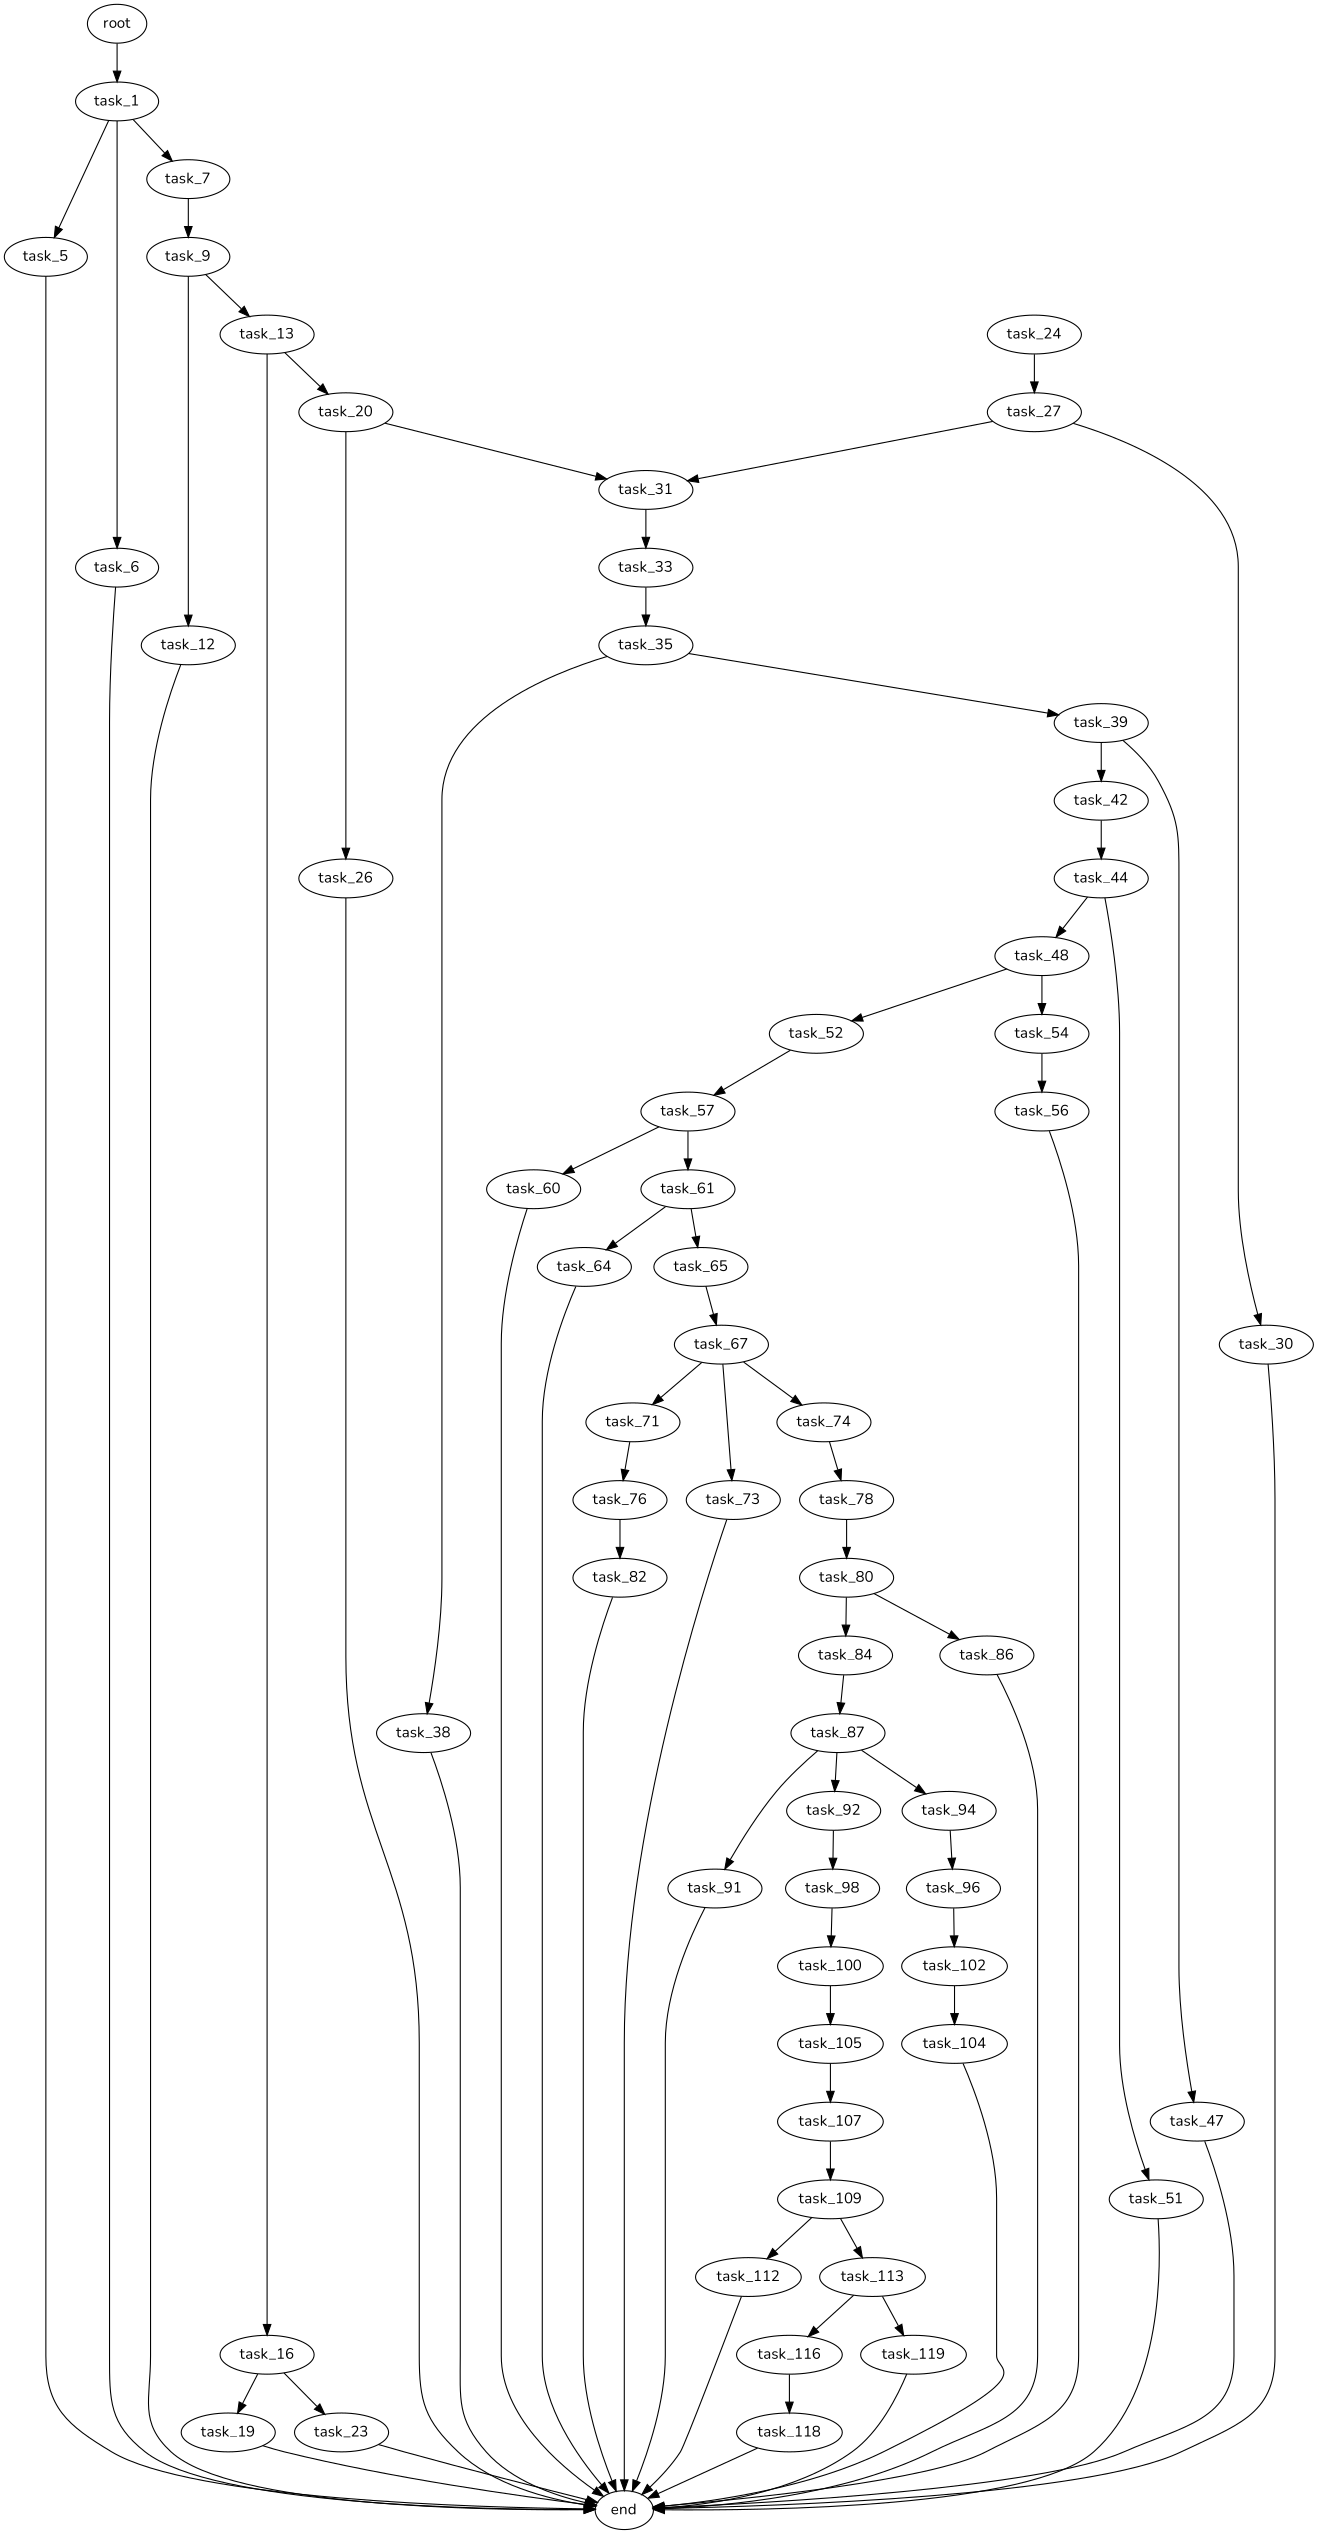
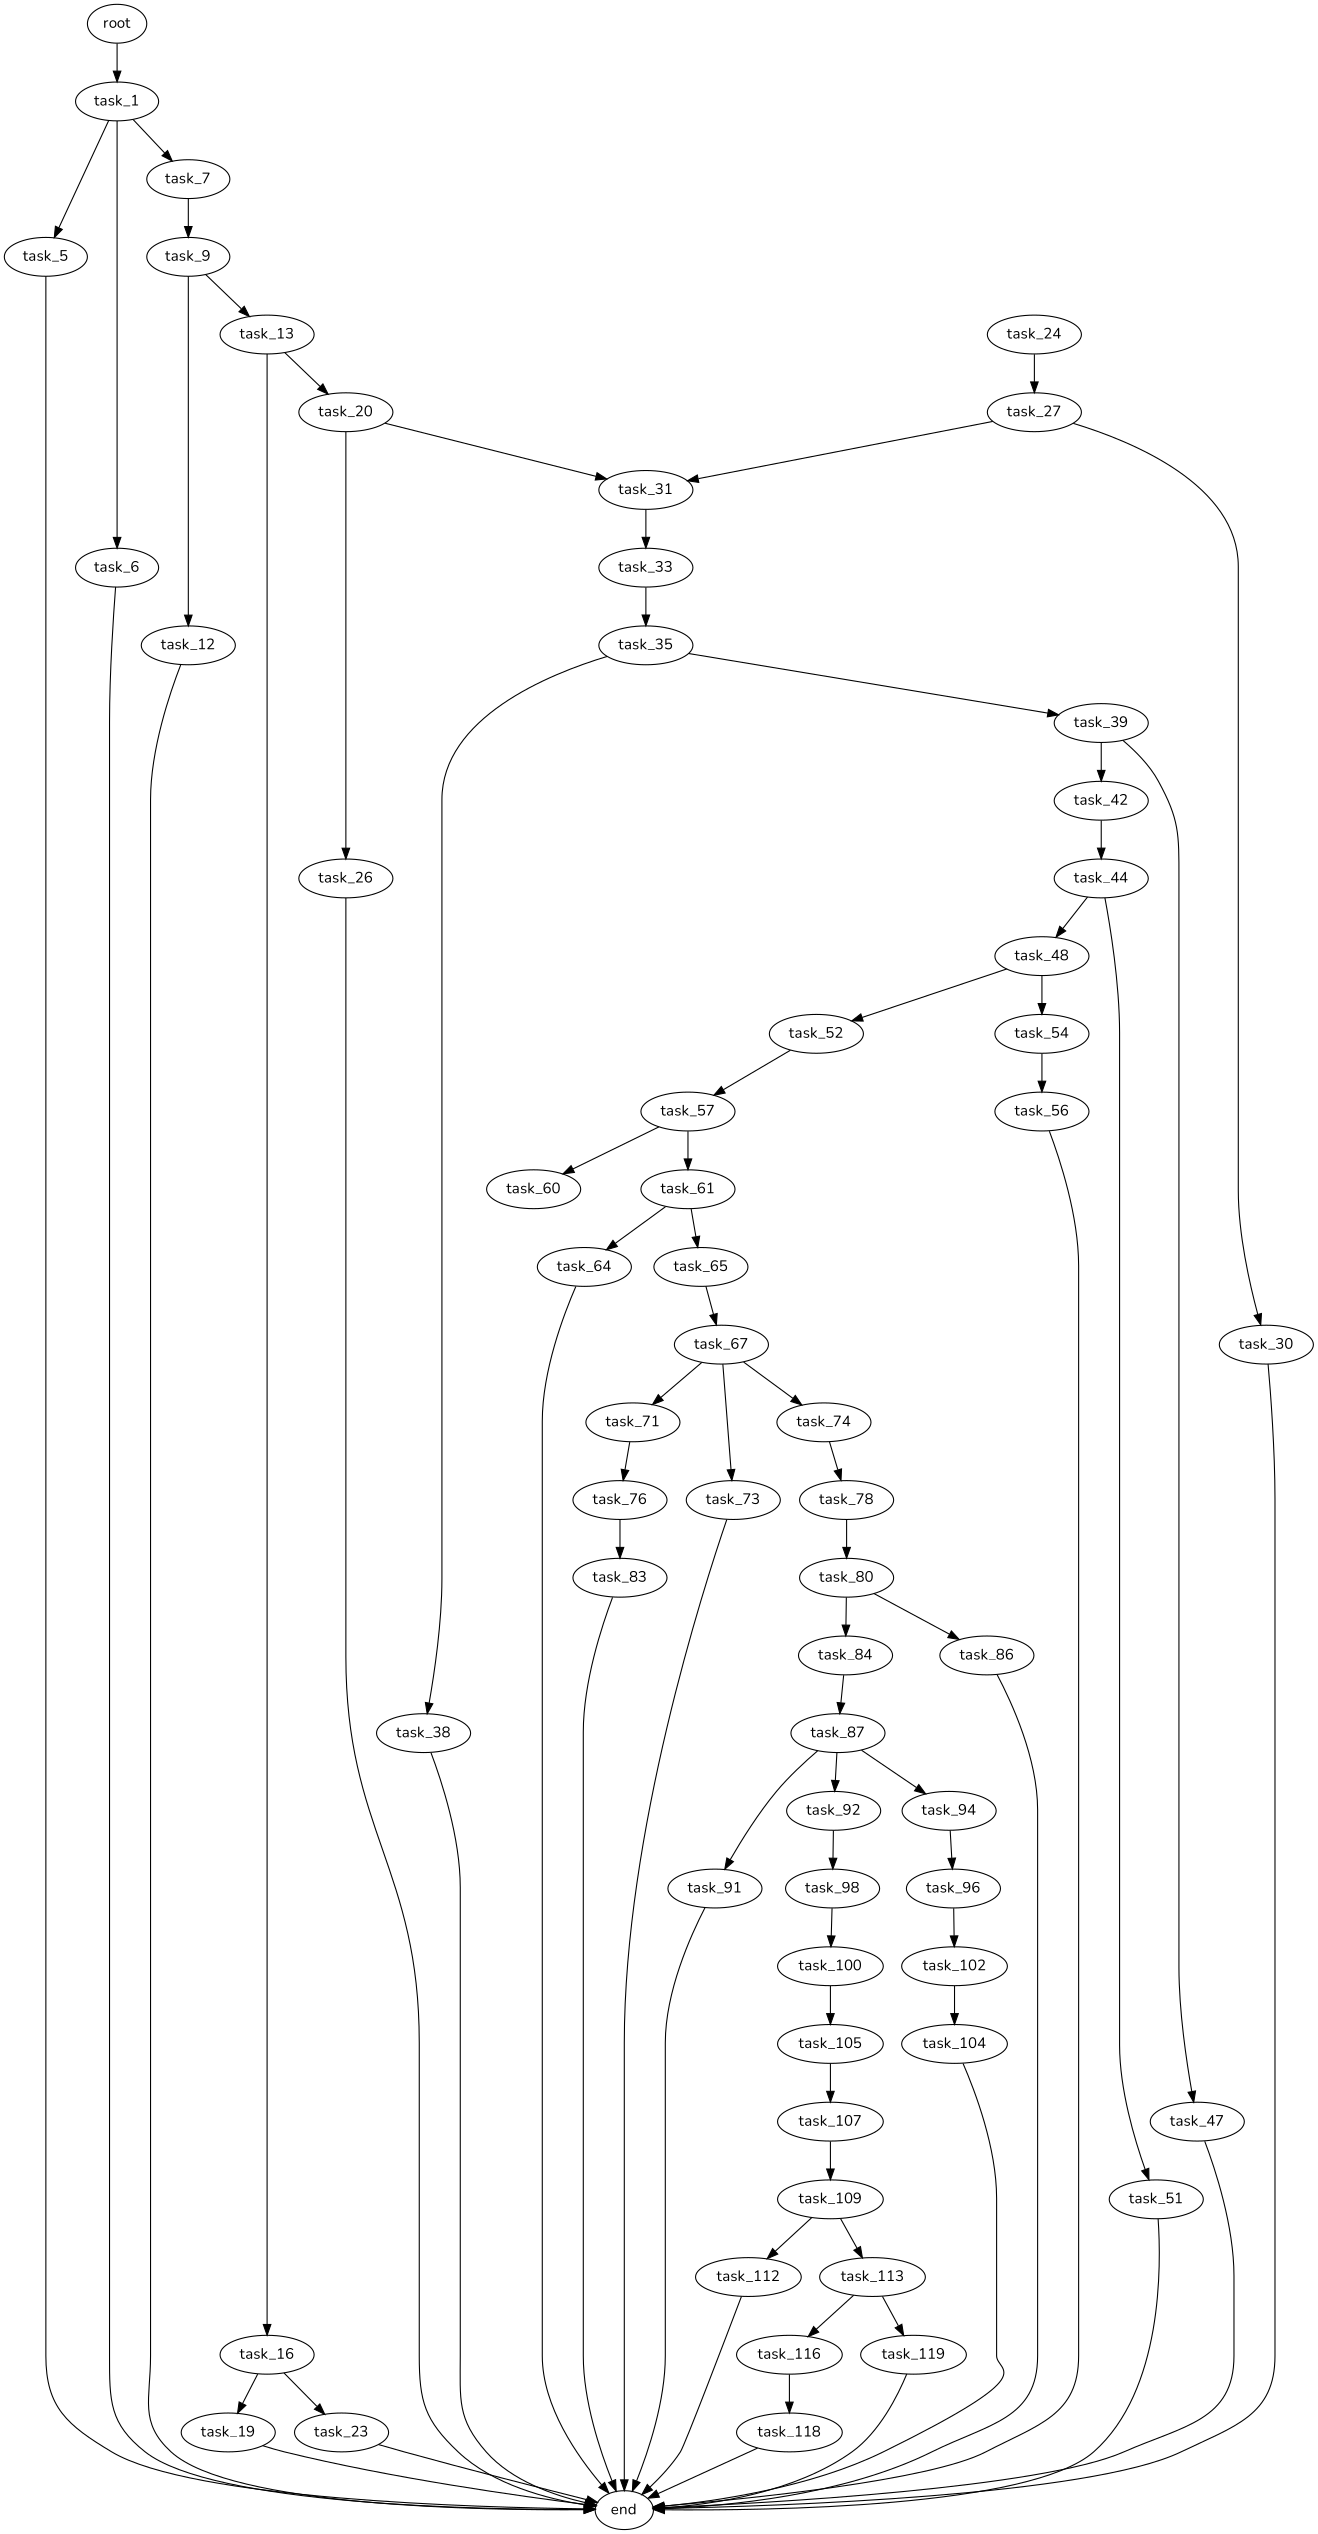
(620, 1578) -> (620, 1578)
(501, 1865) -> none
